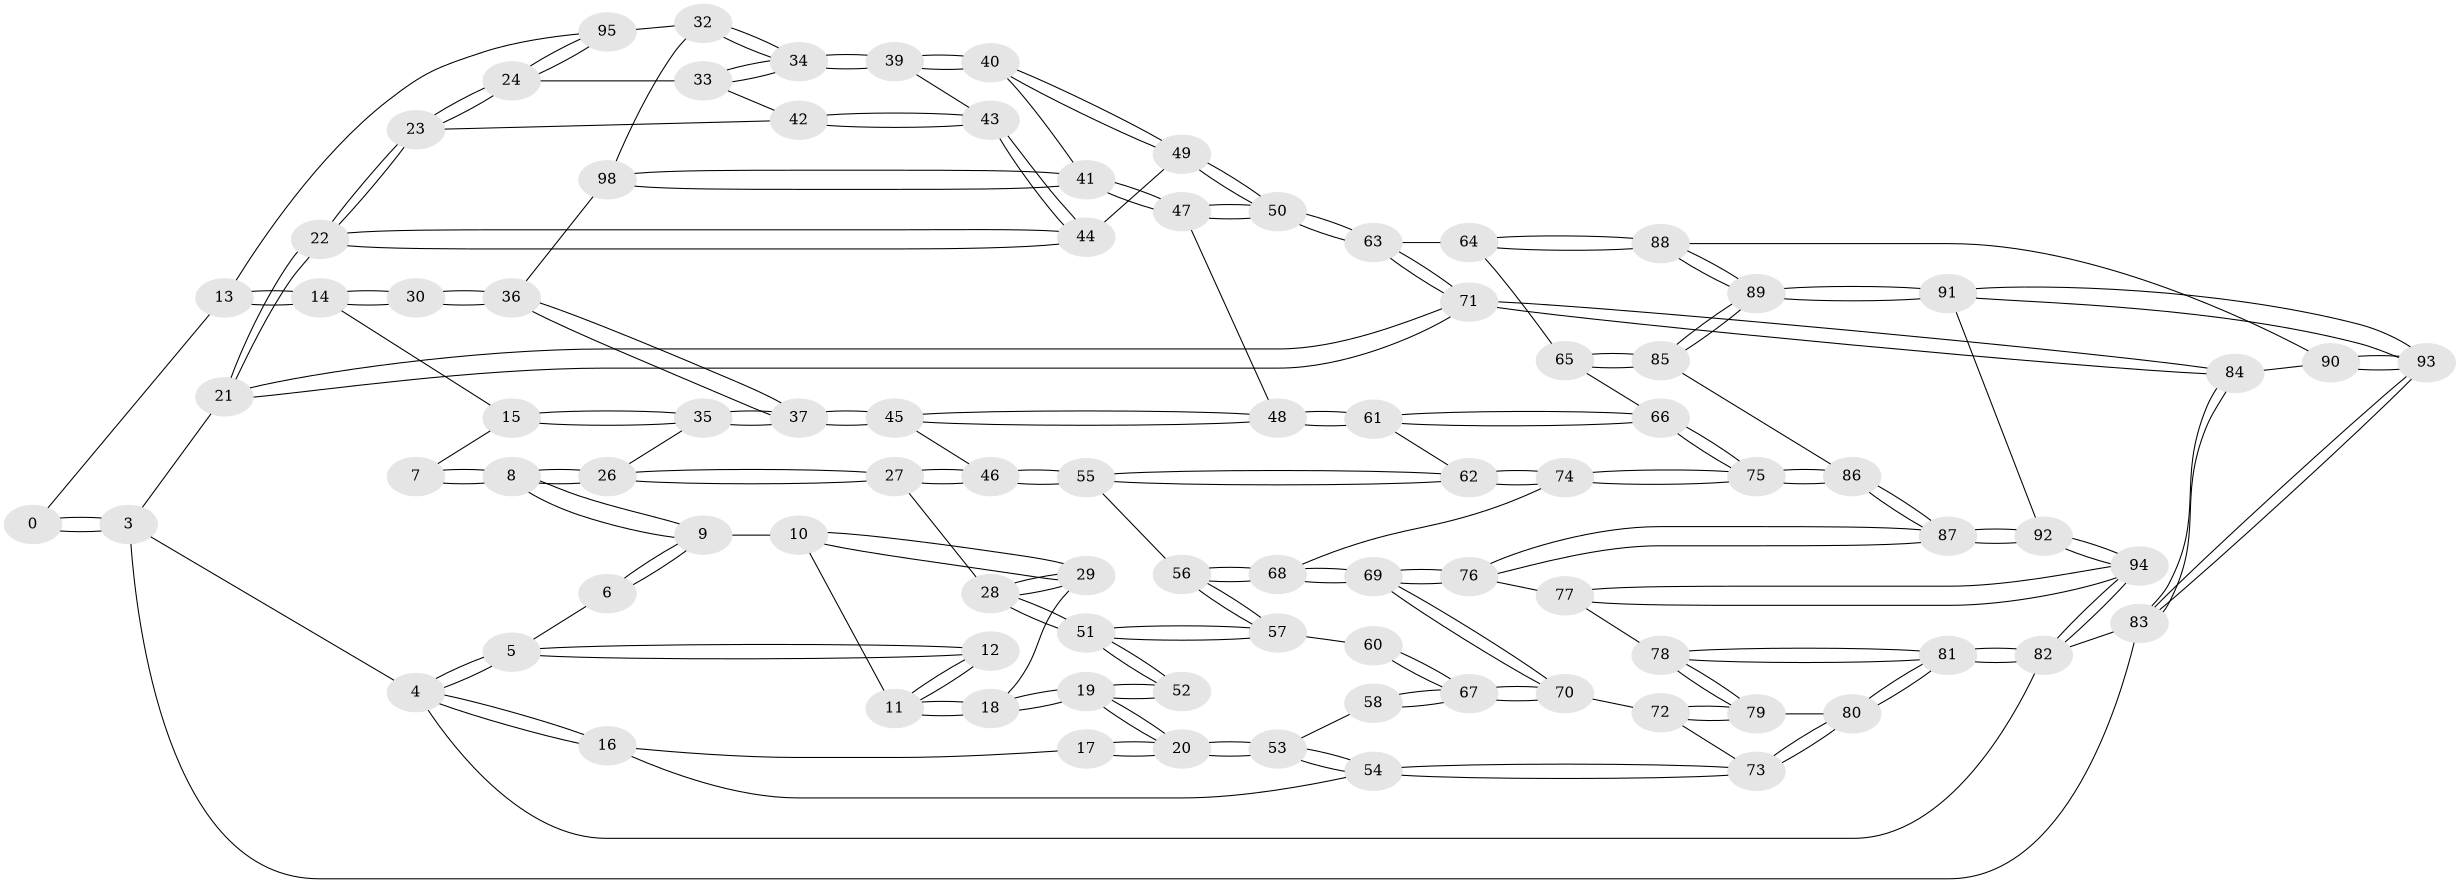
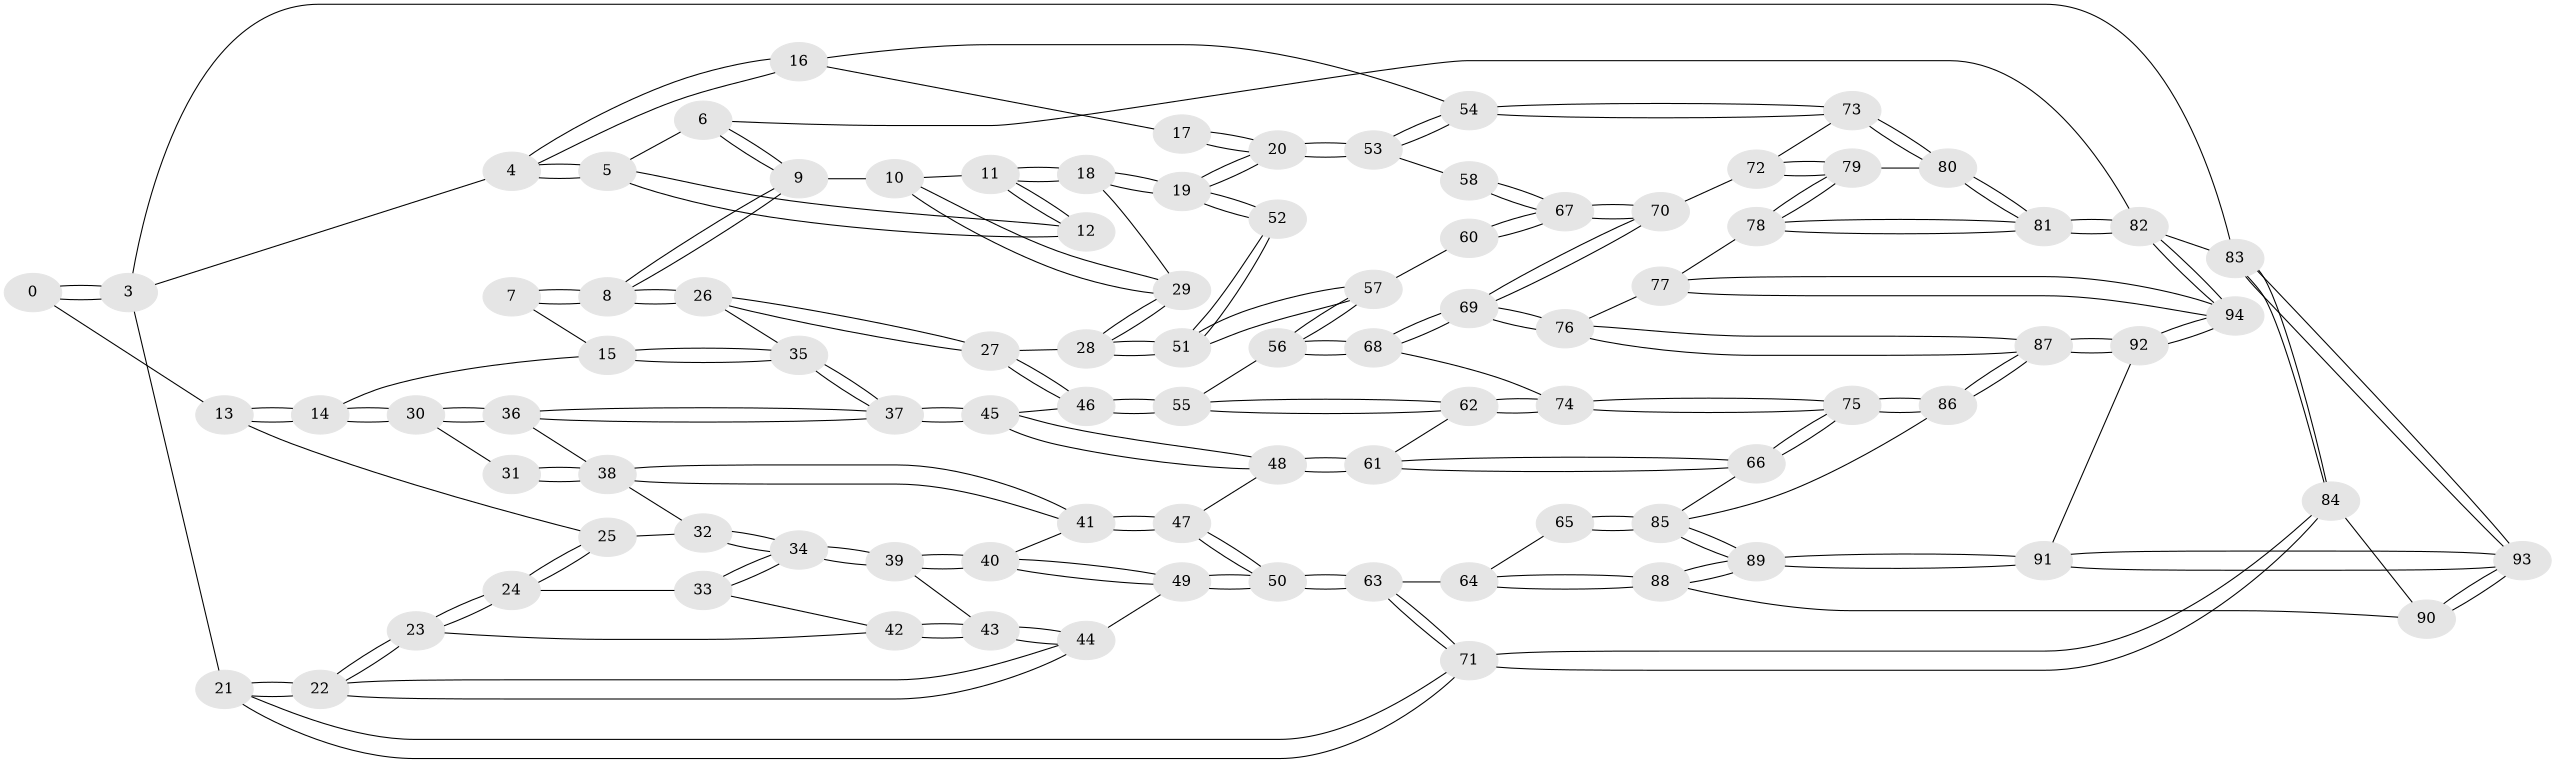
(607, 32) -> (607, 537)
(607, 180) -> (607, 474)
(1613, 389) -> (1709, 494)
none -> (512, 474)
(1245, 838) -> (1460, 61)
